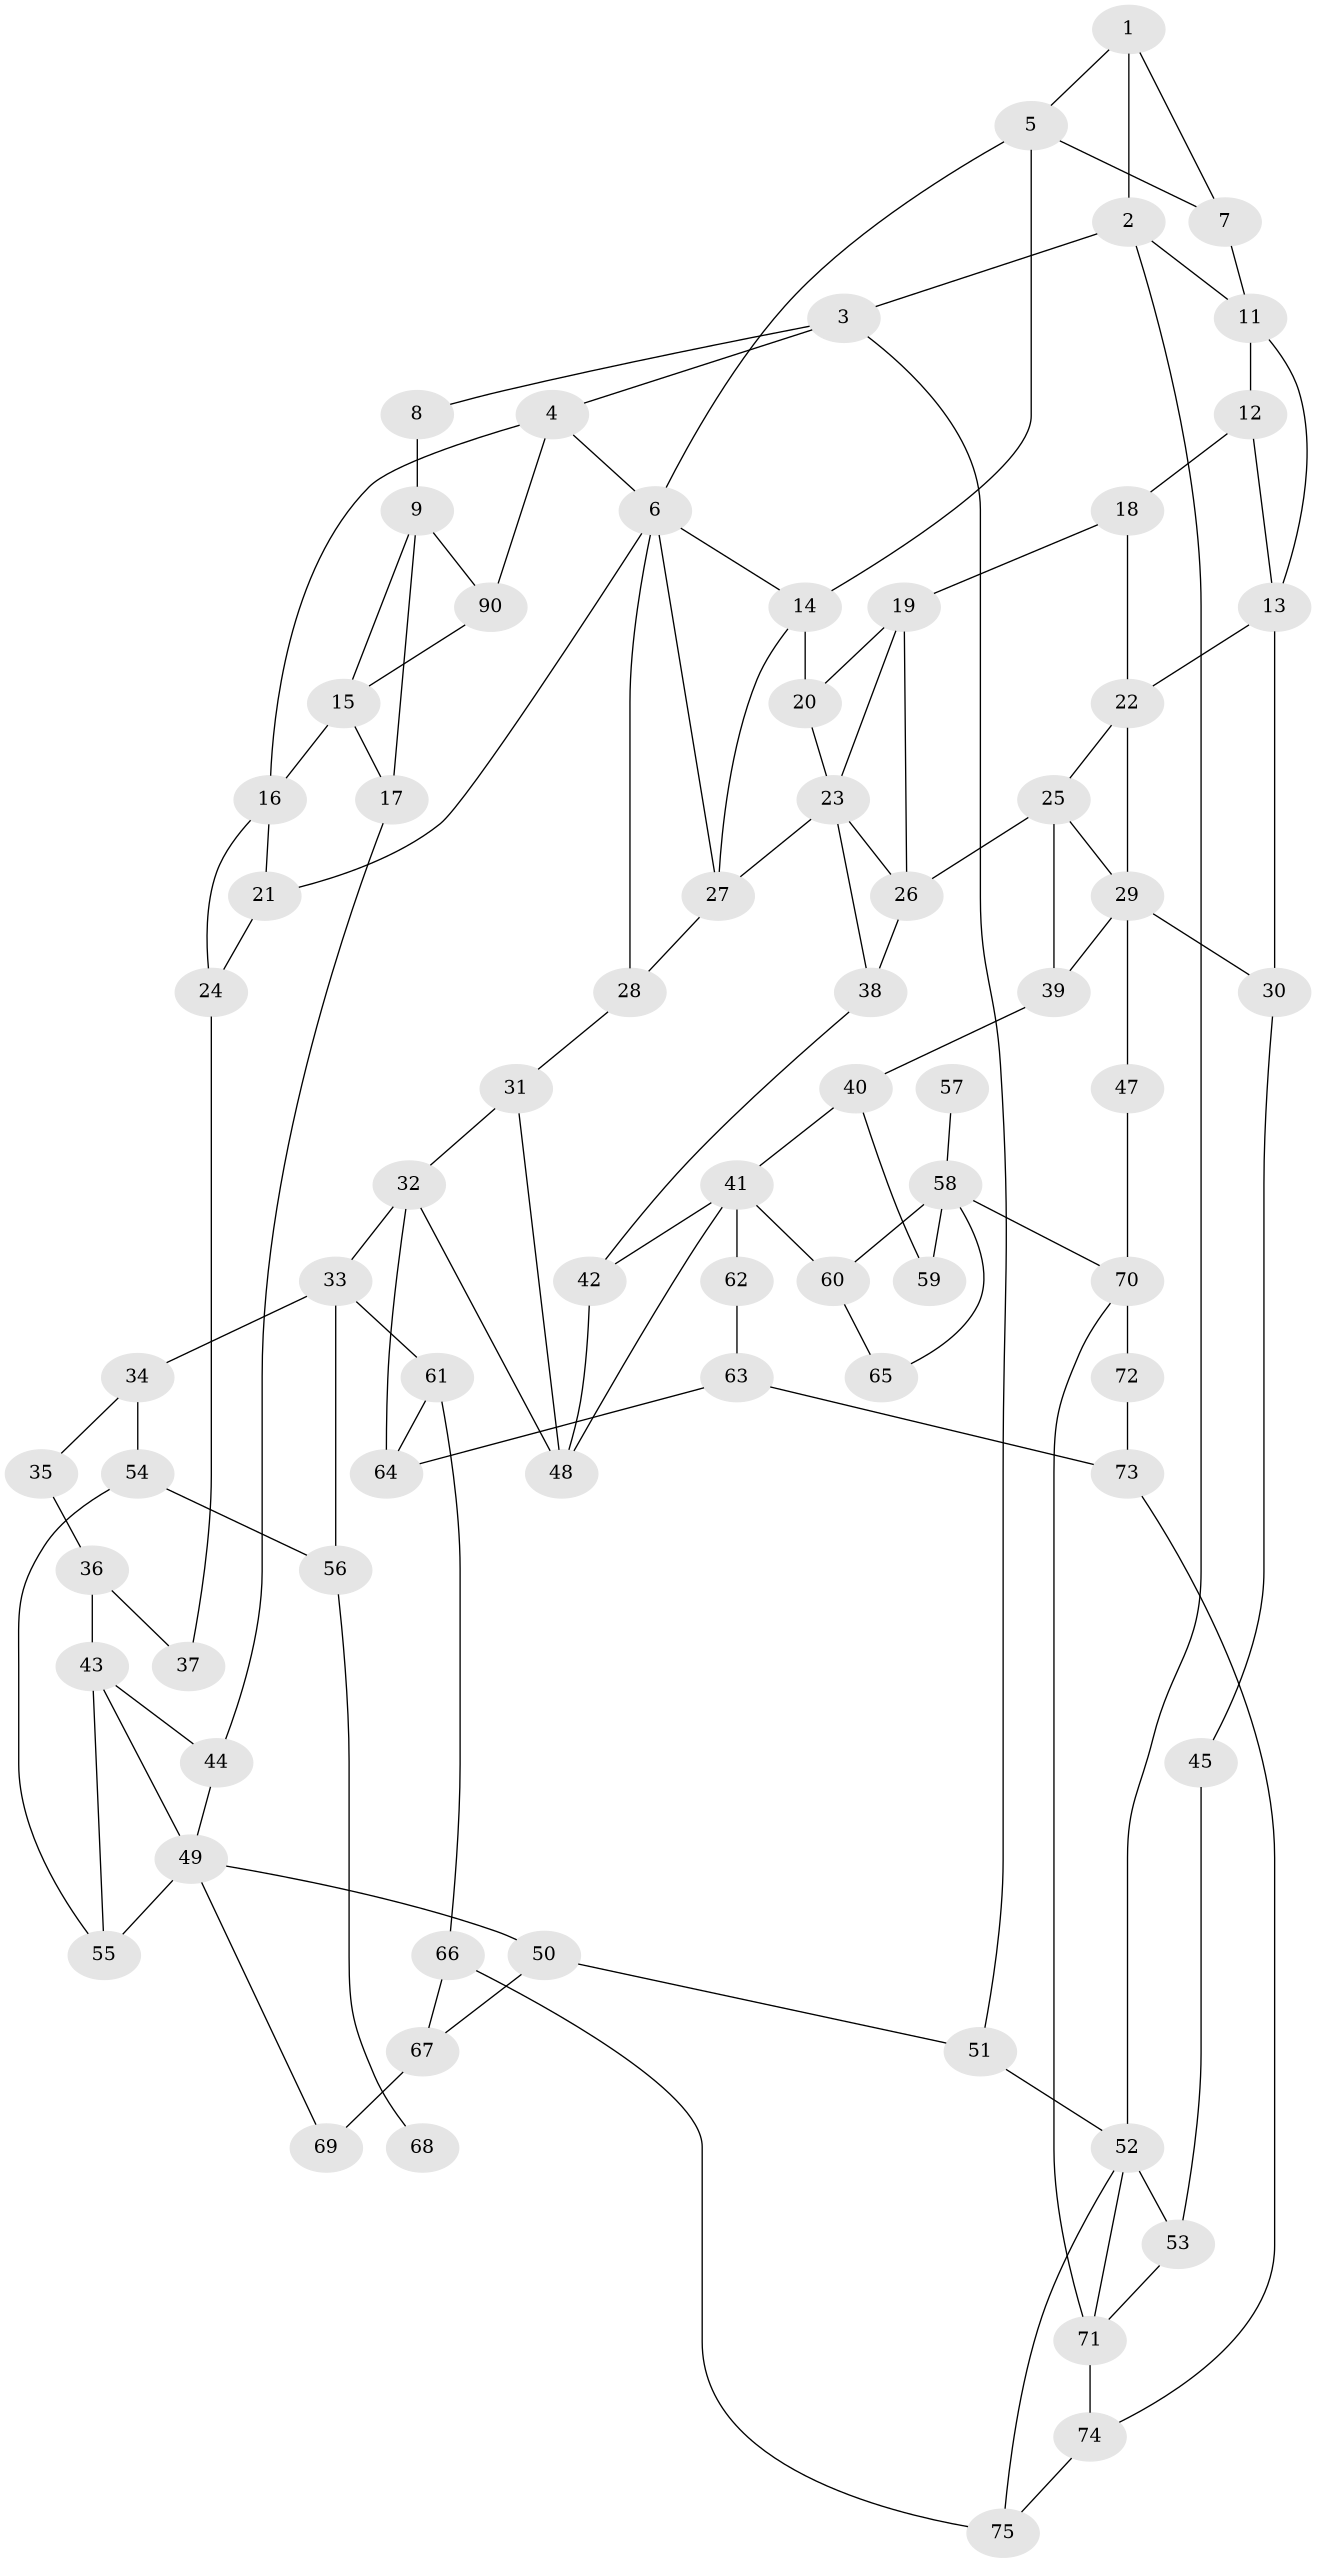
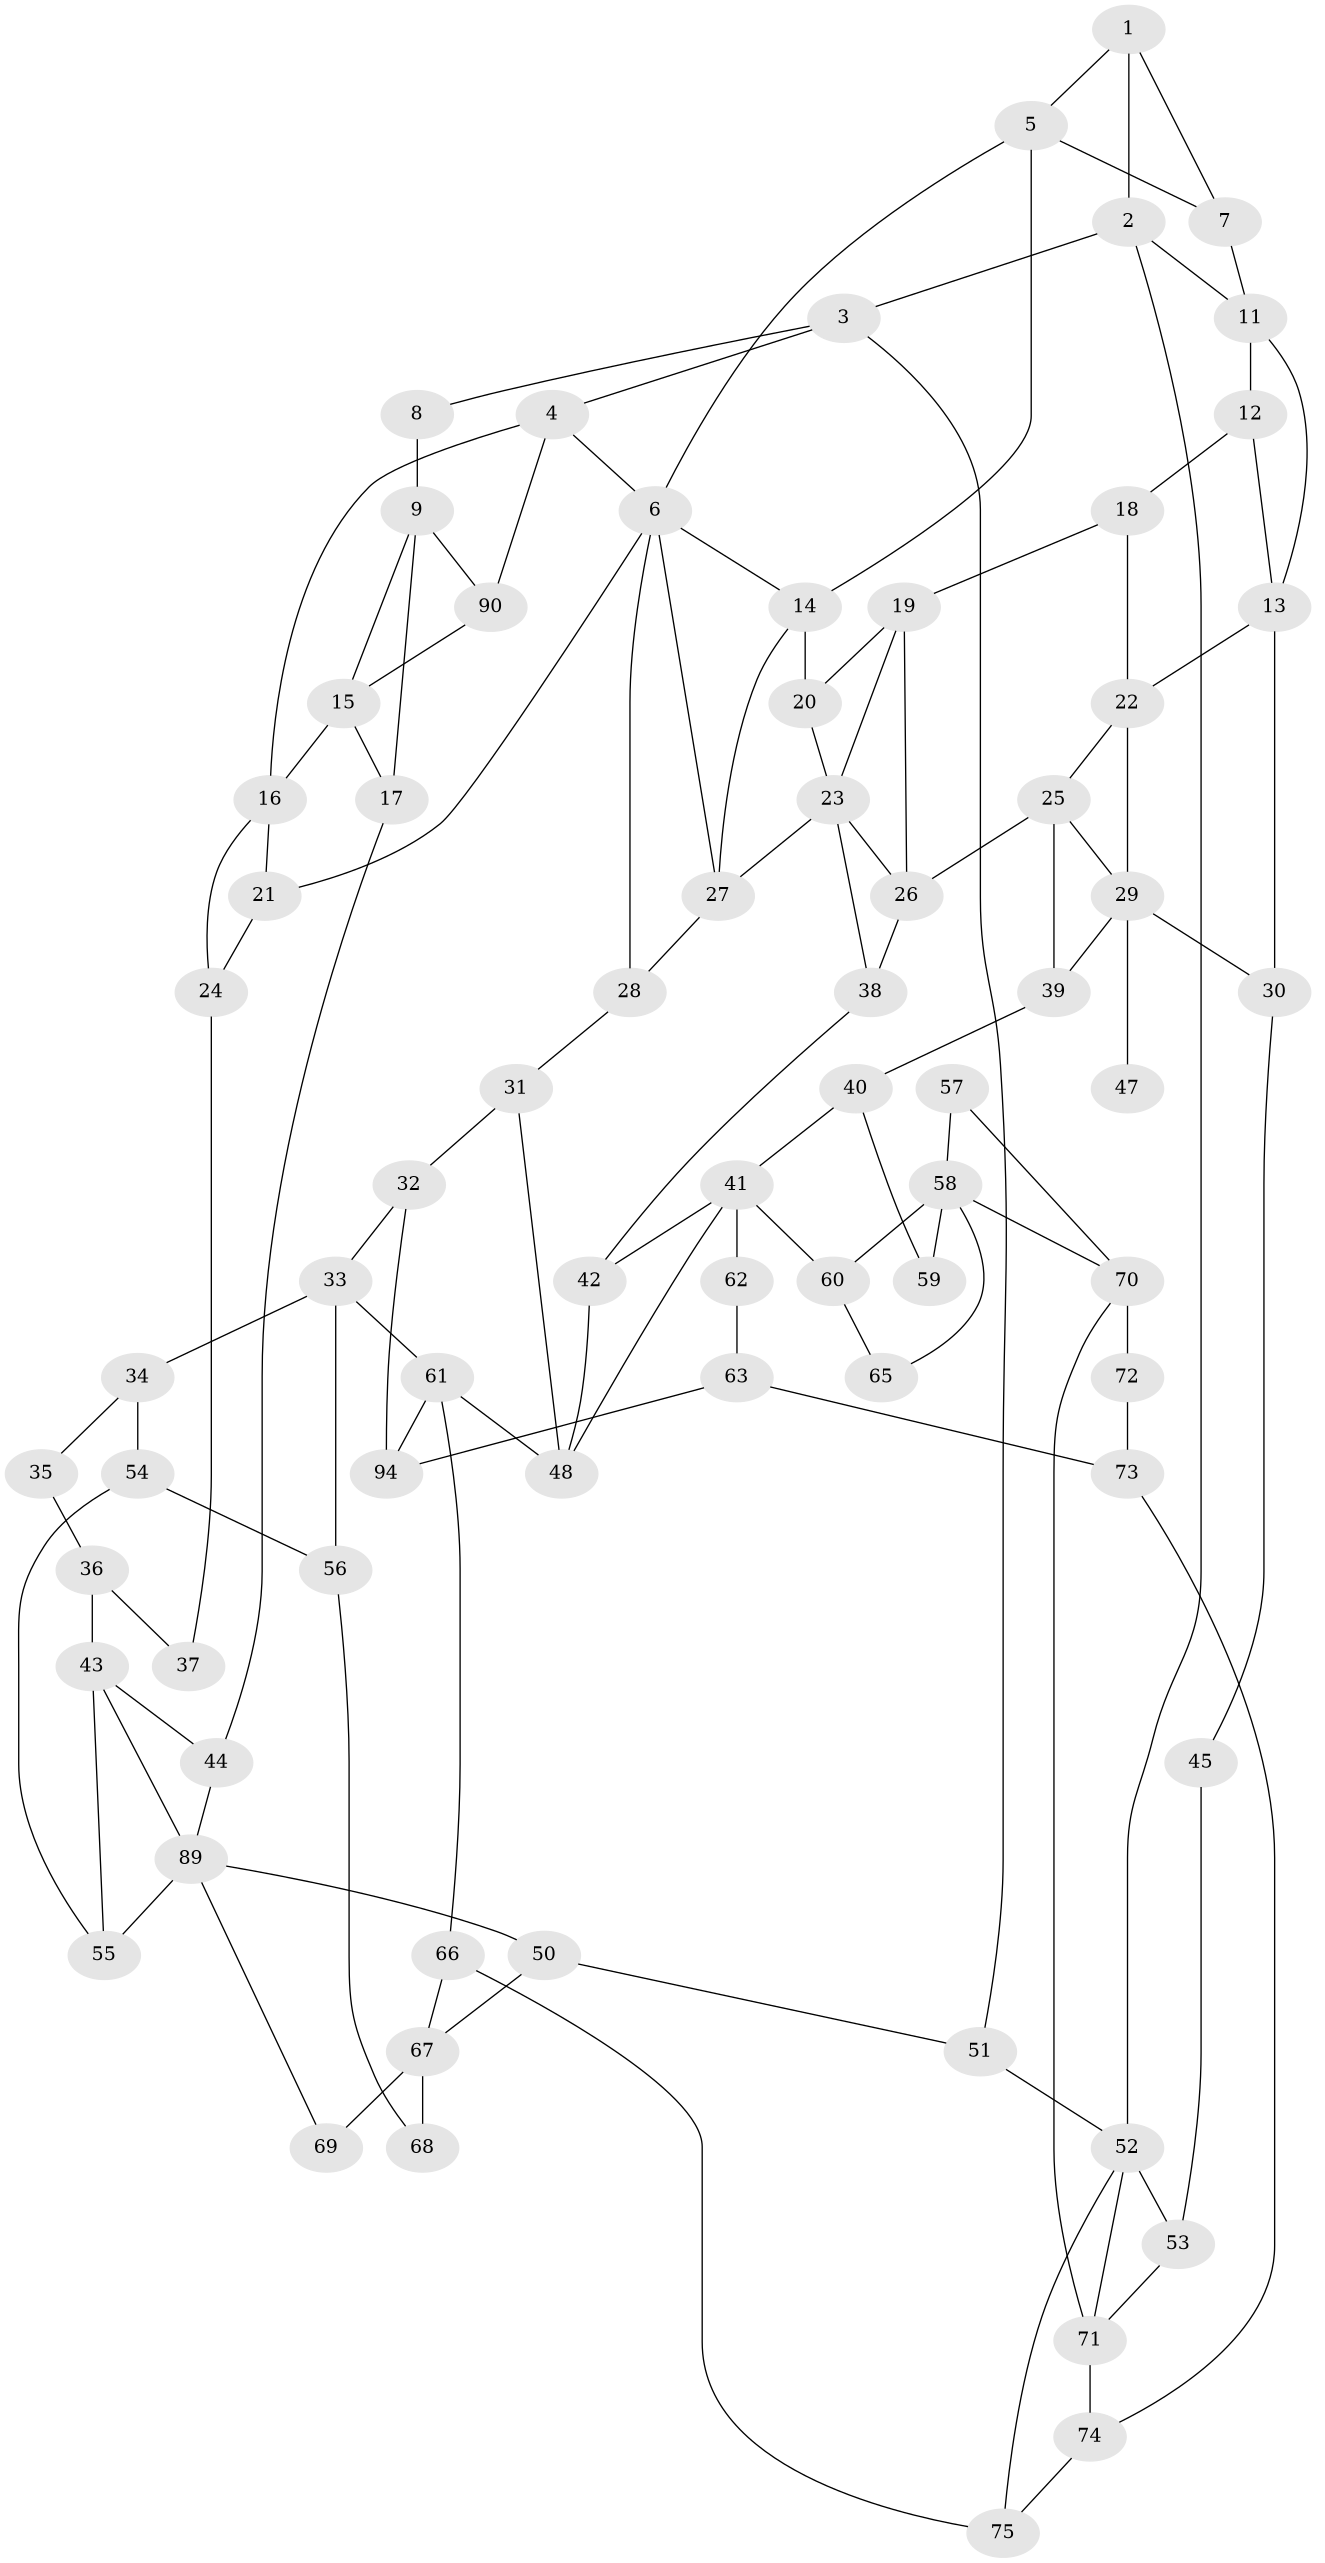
(1128, 1185) -> (1040, 1185)
(485, 1329) -> (500, 1426)
(387, 1474) -> (387, 1474)
(191, 1859) -> (191, 1859)
none -> (423, 2100)
